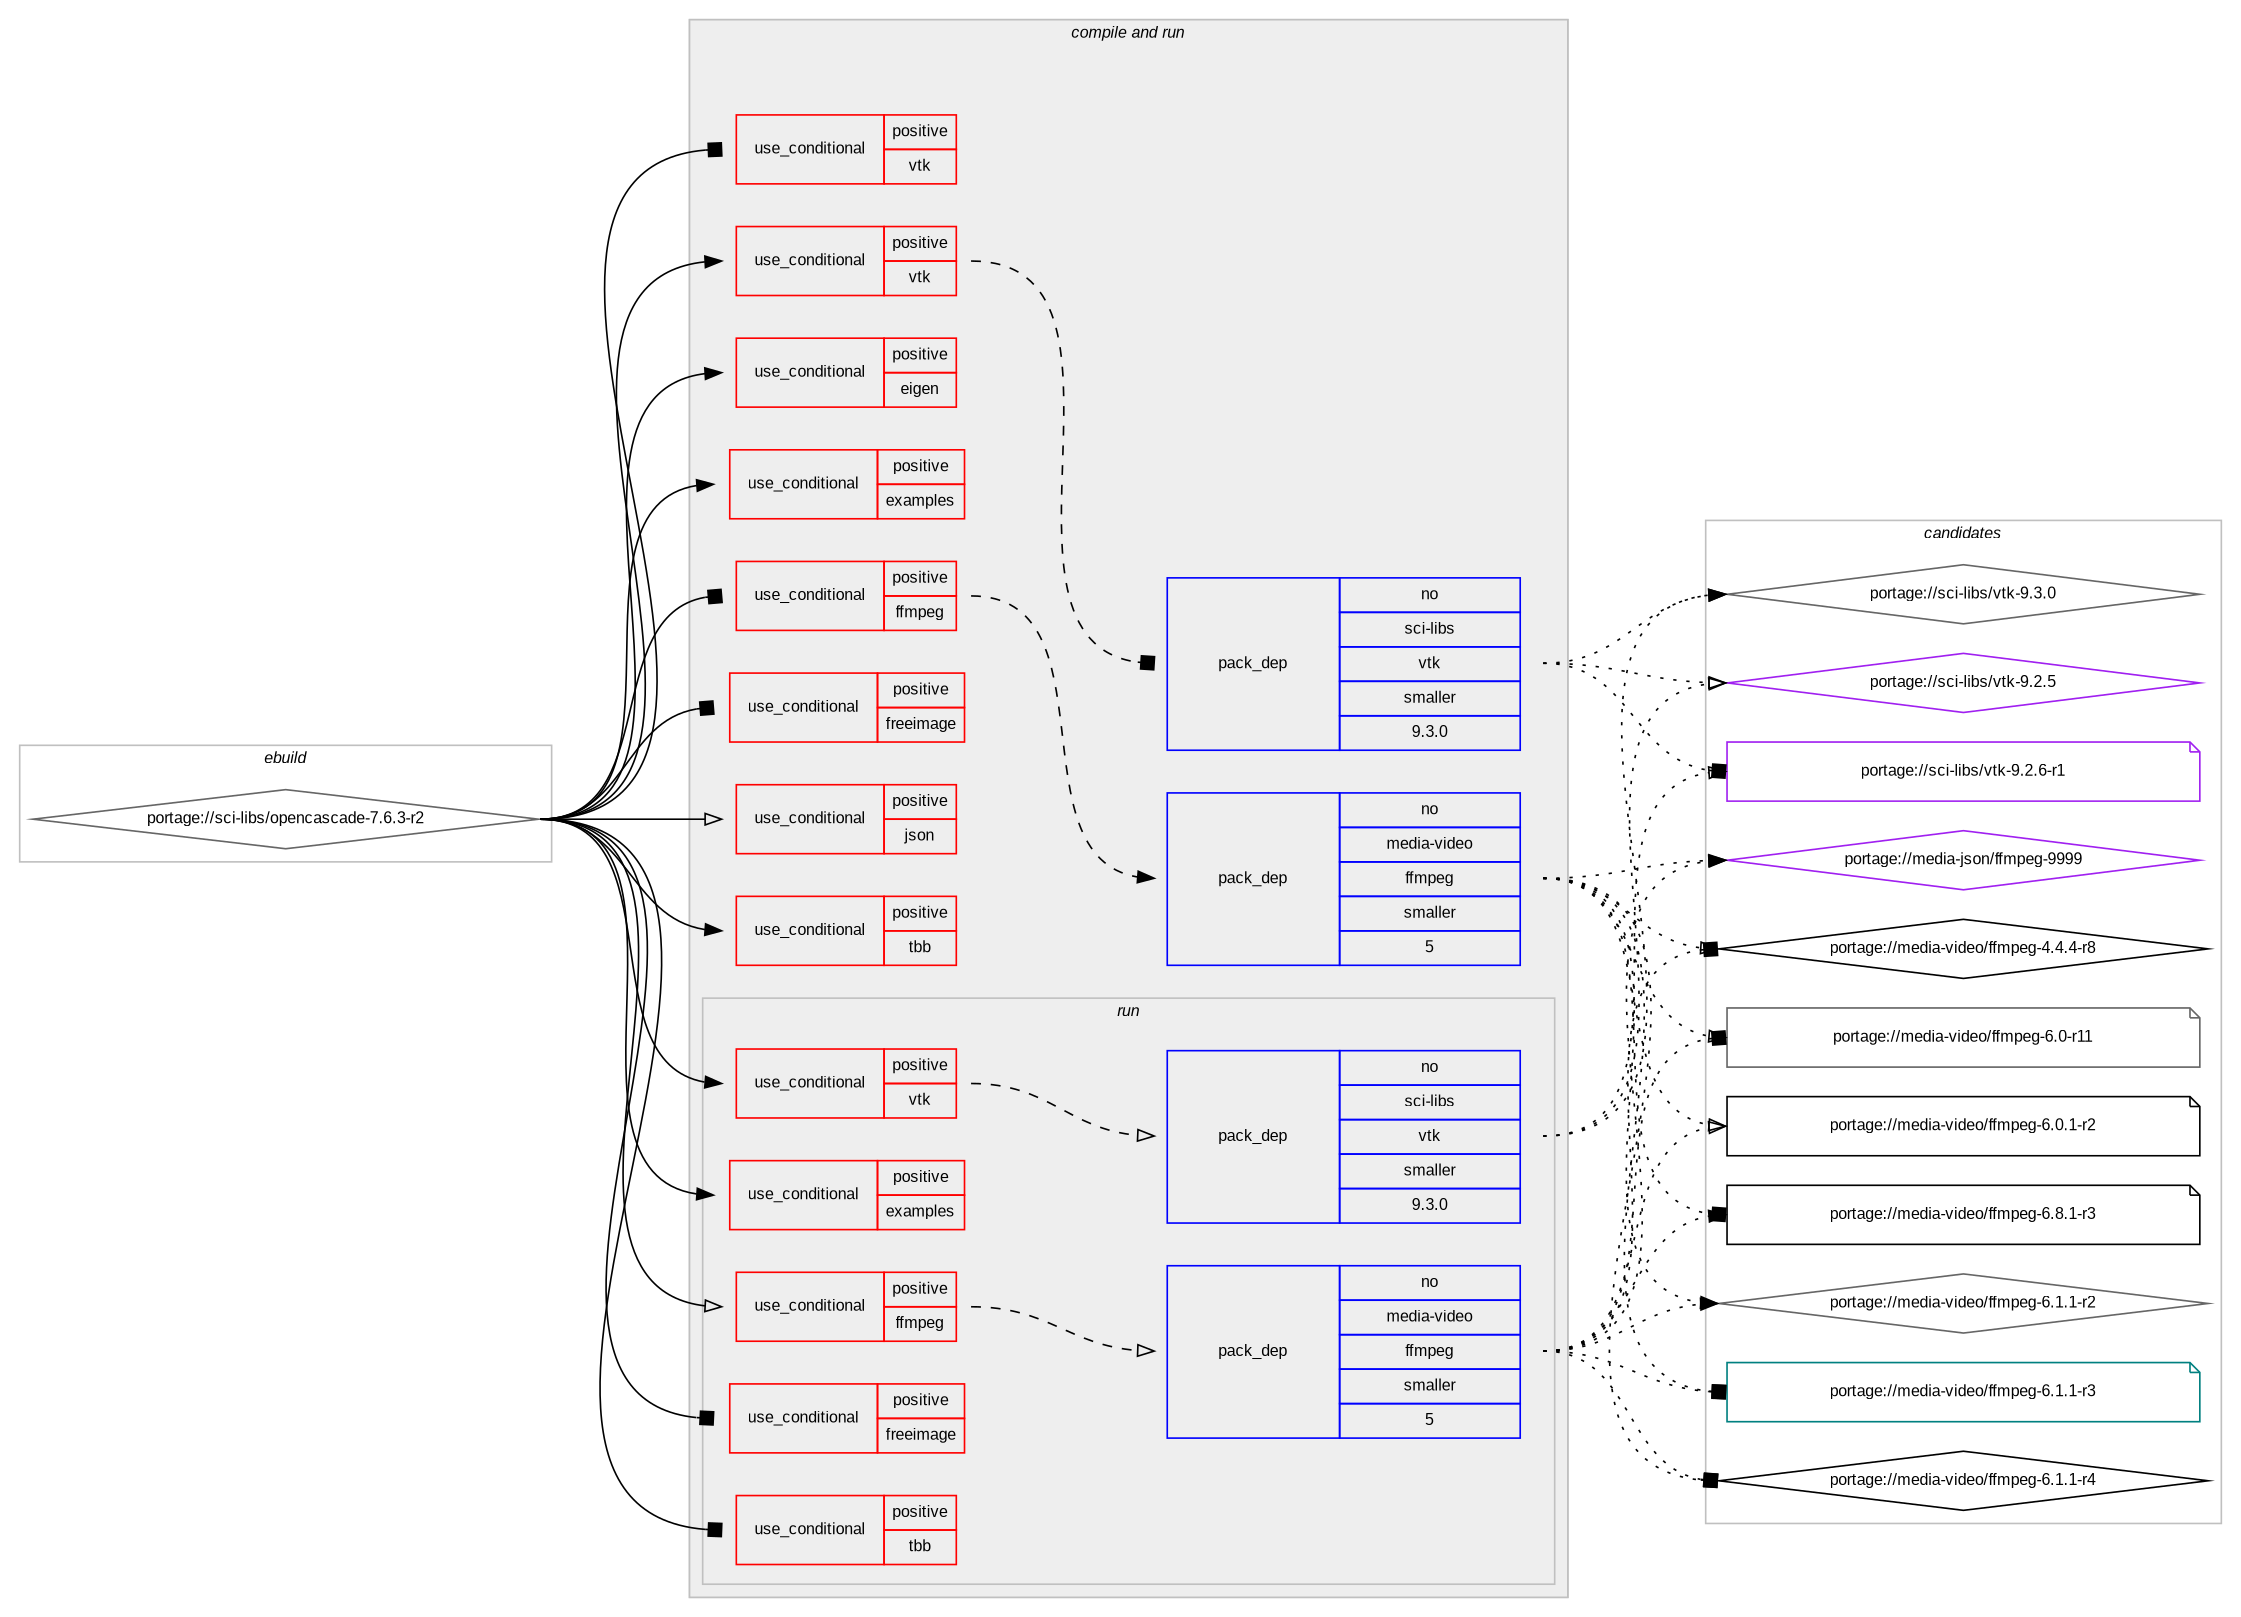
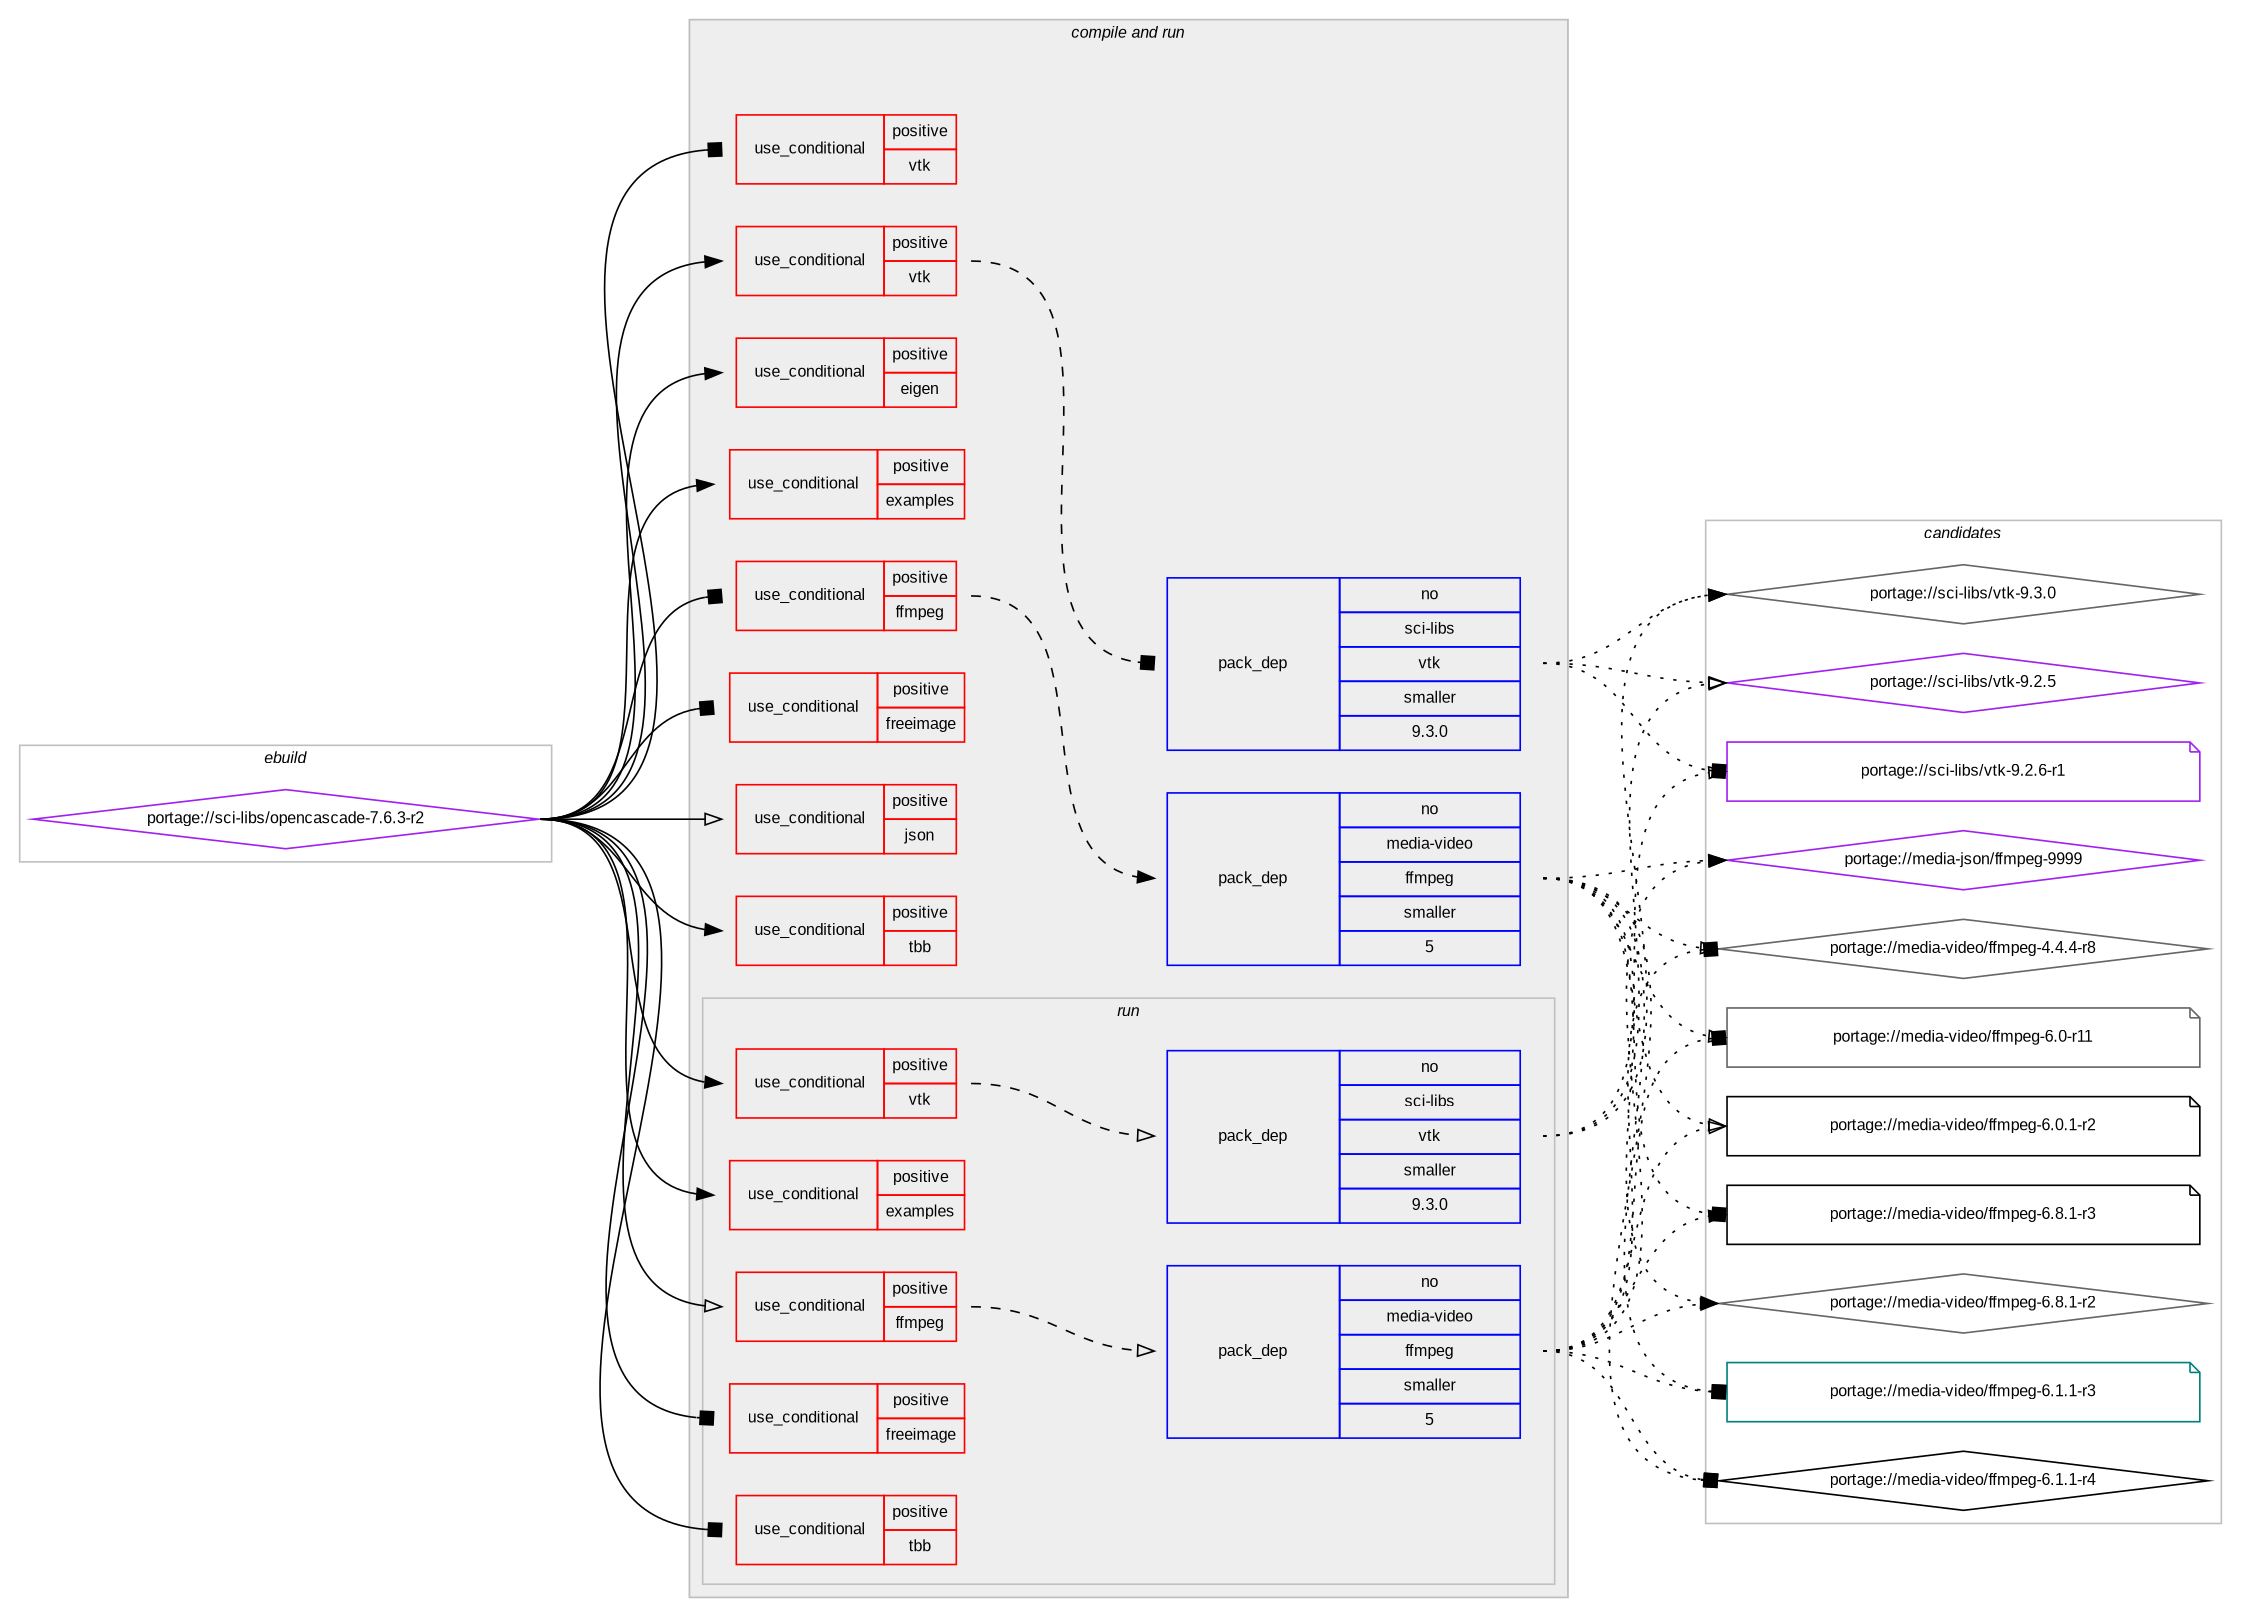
(286, 819) -> (286, 819)
(1963, 949) -> (1963, 949)
(1963, 1303) -> (1963, 1303)
